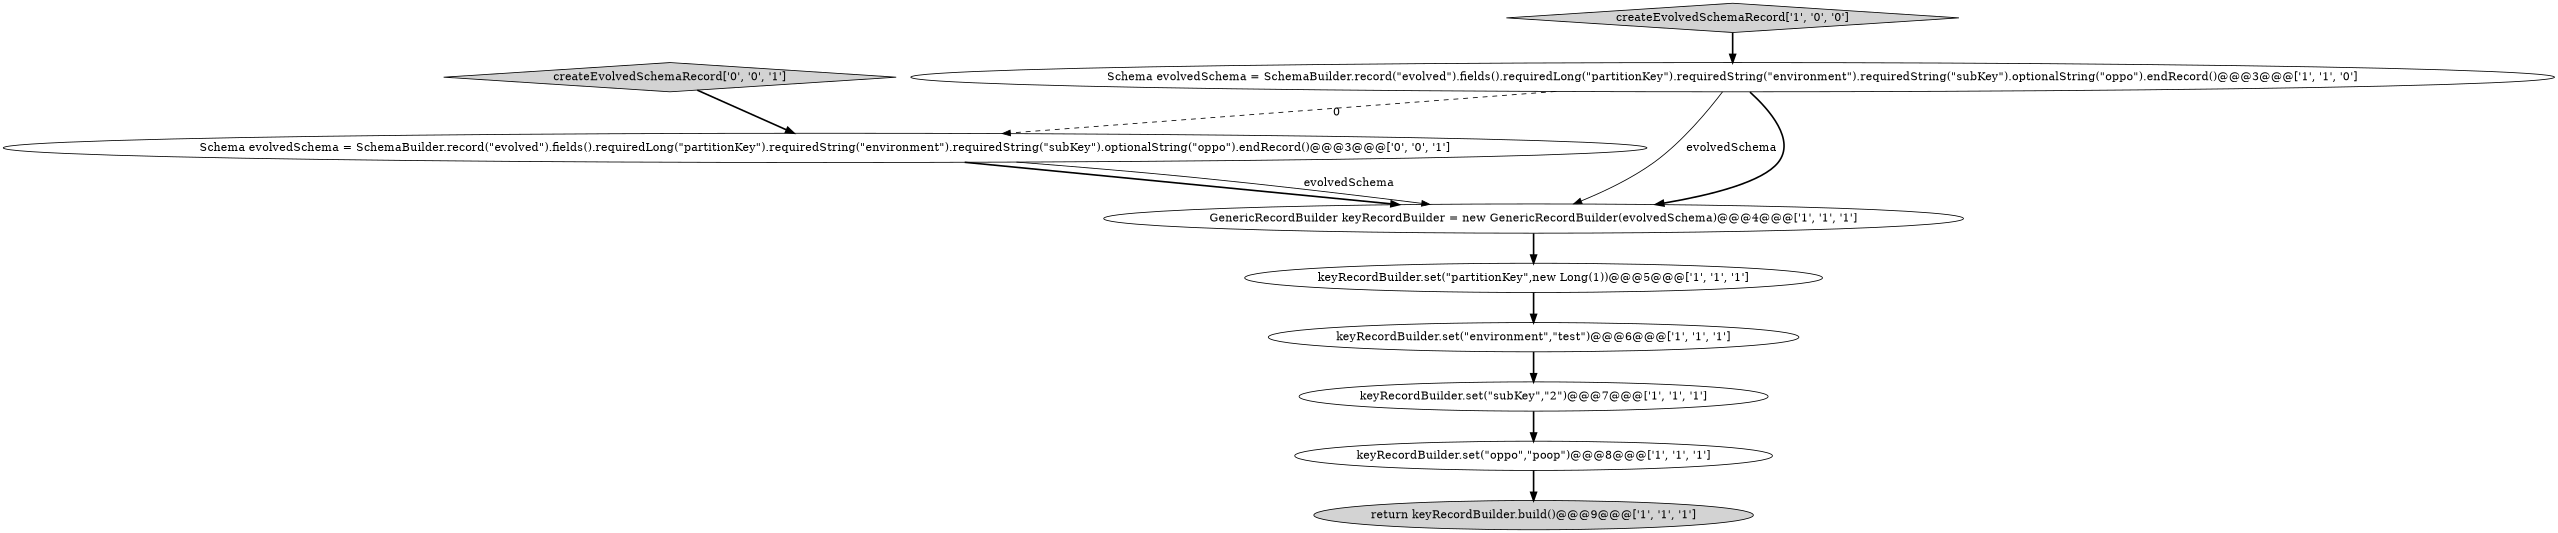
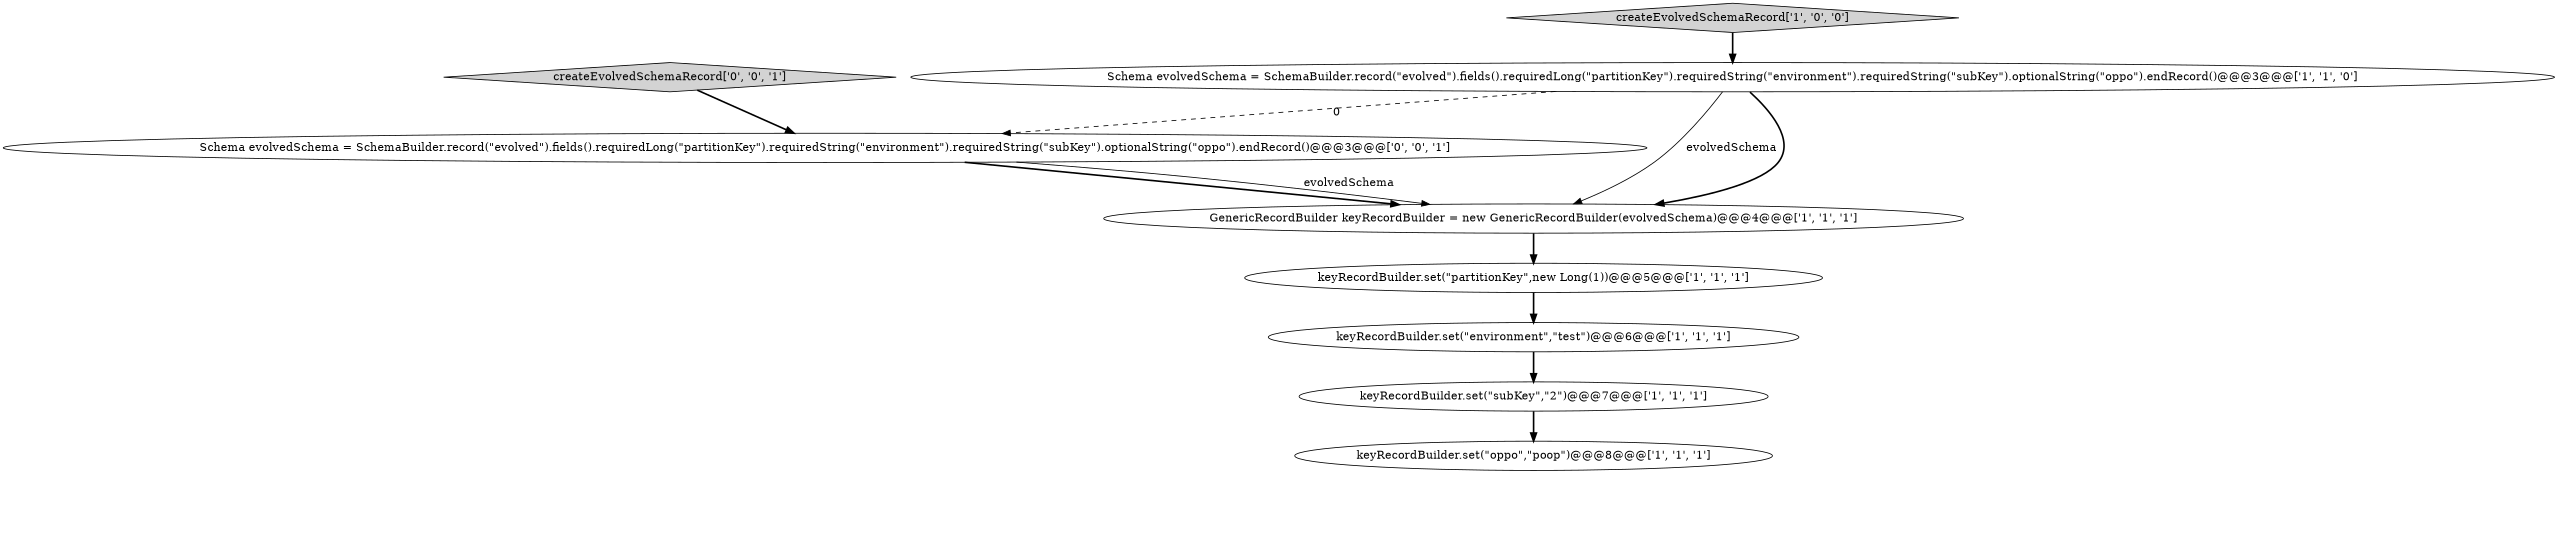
(1534, 515) -> none
